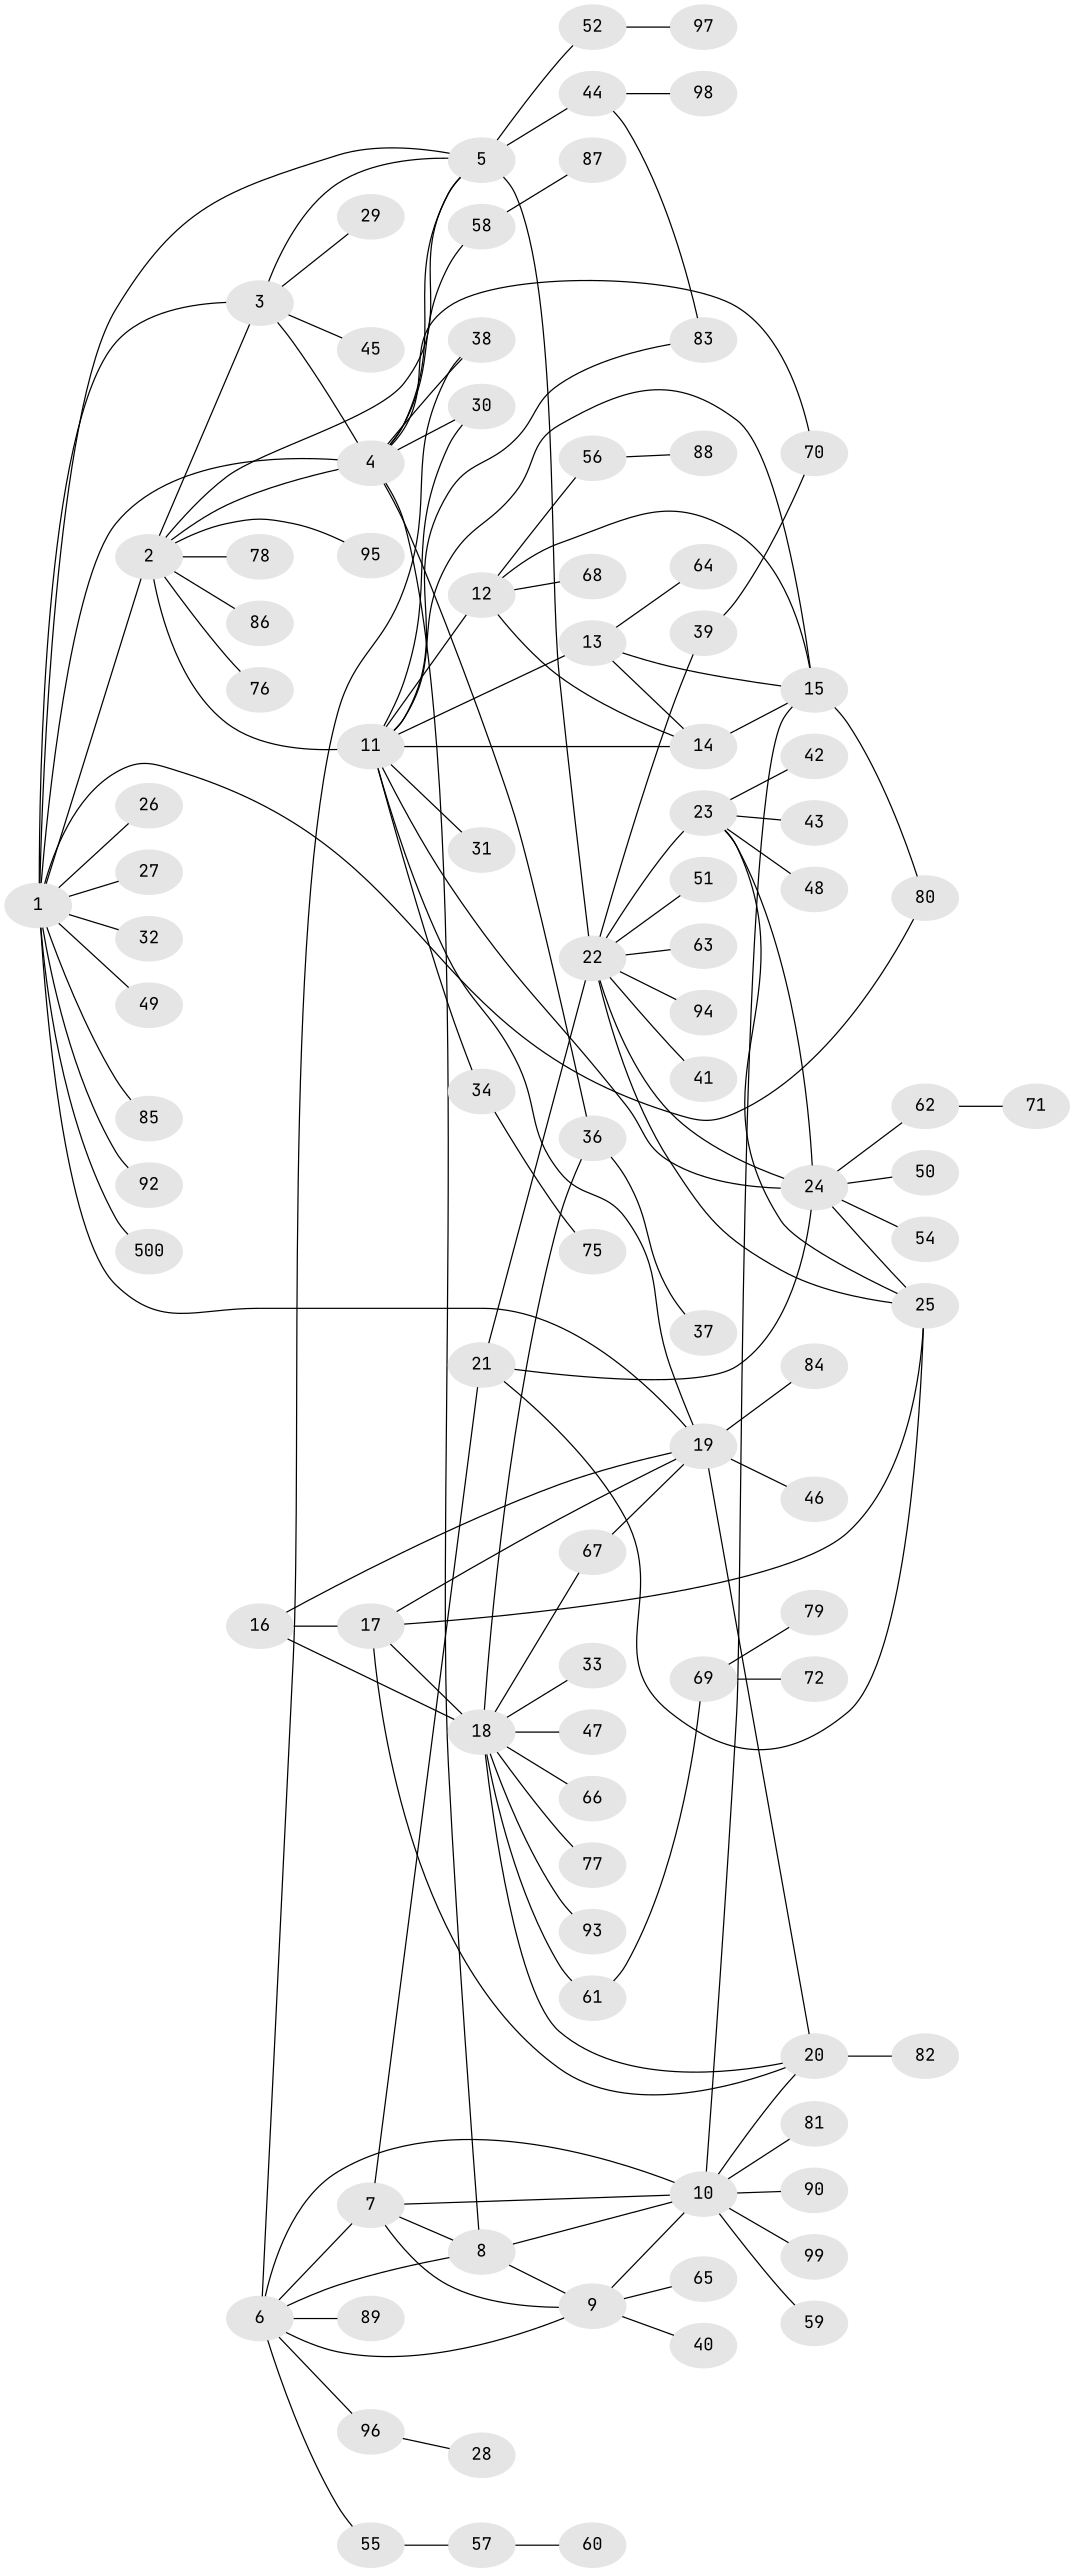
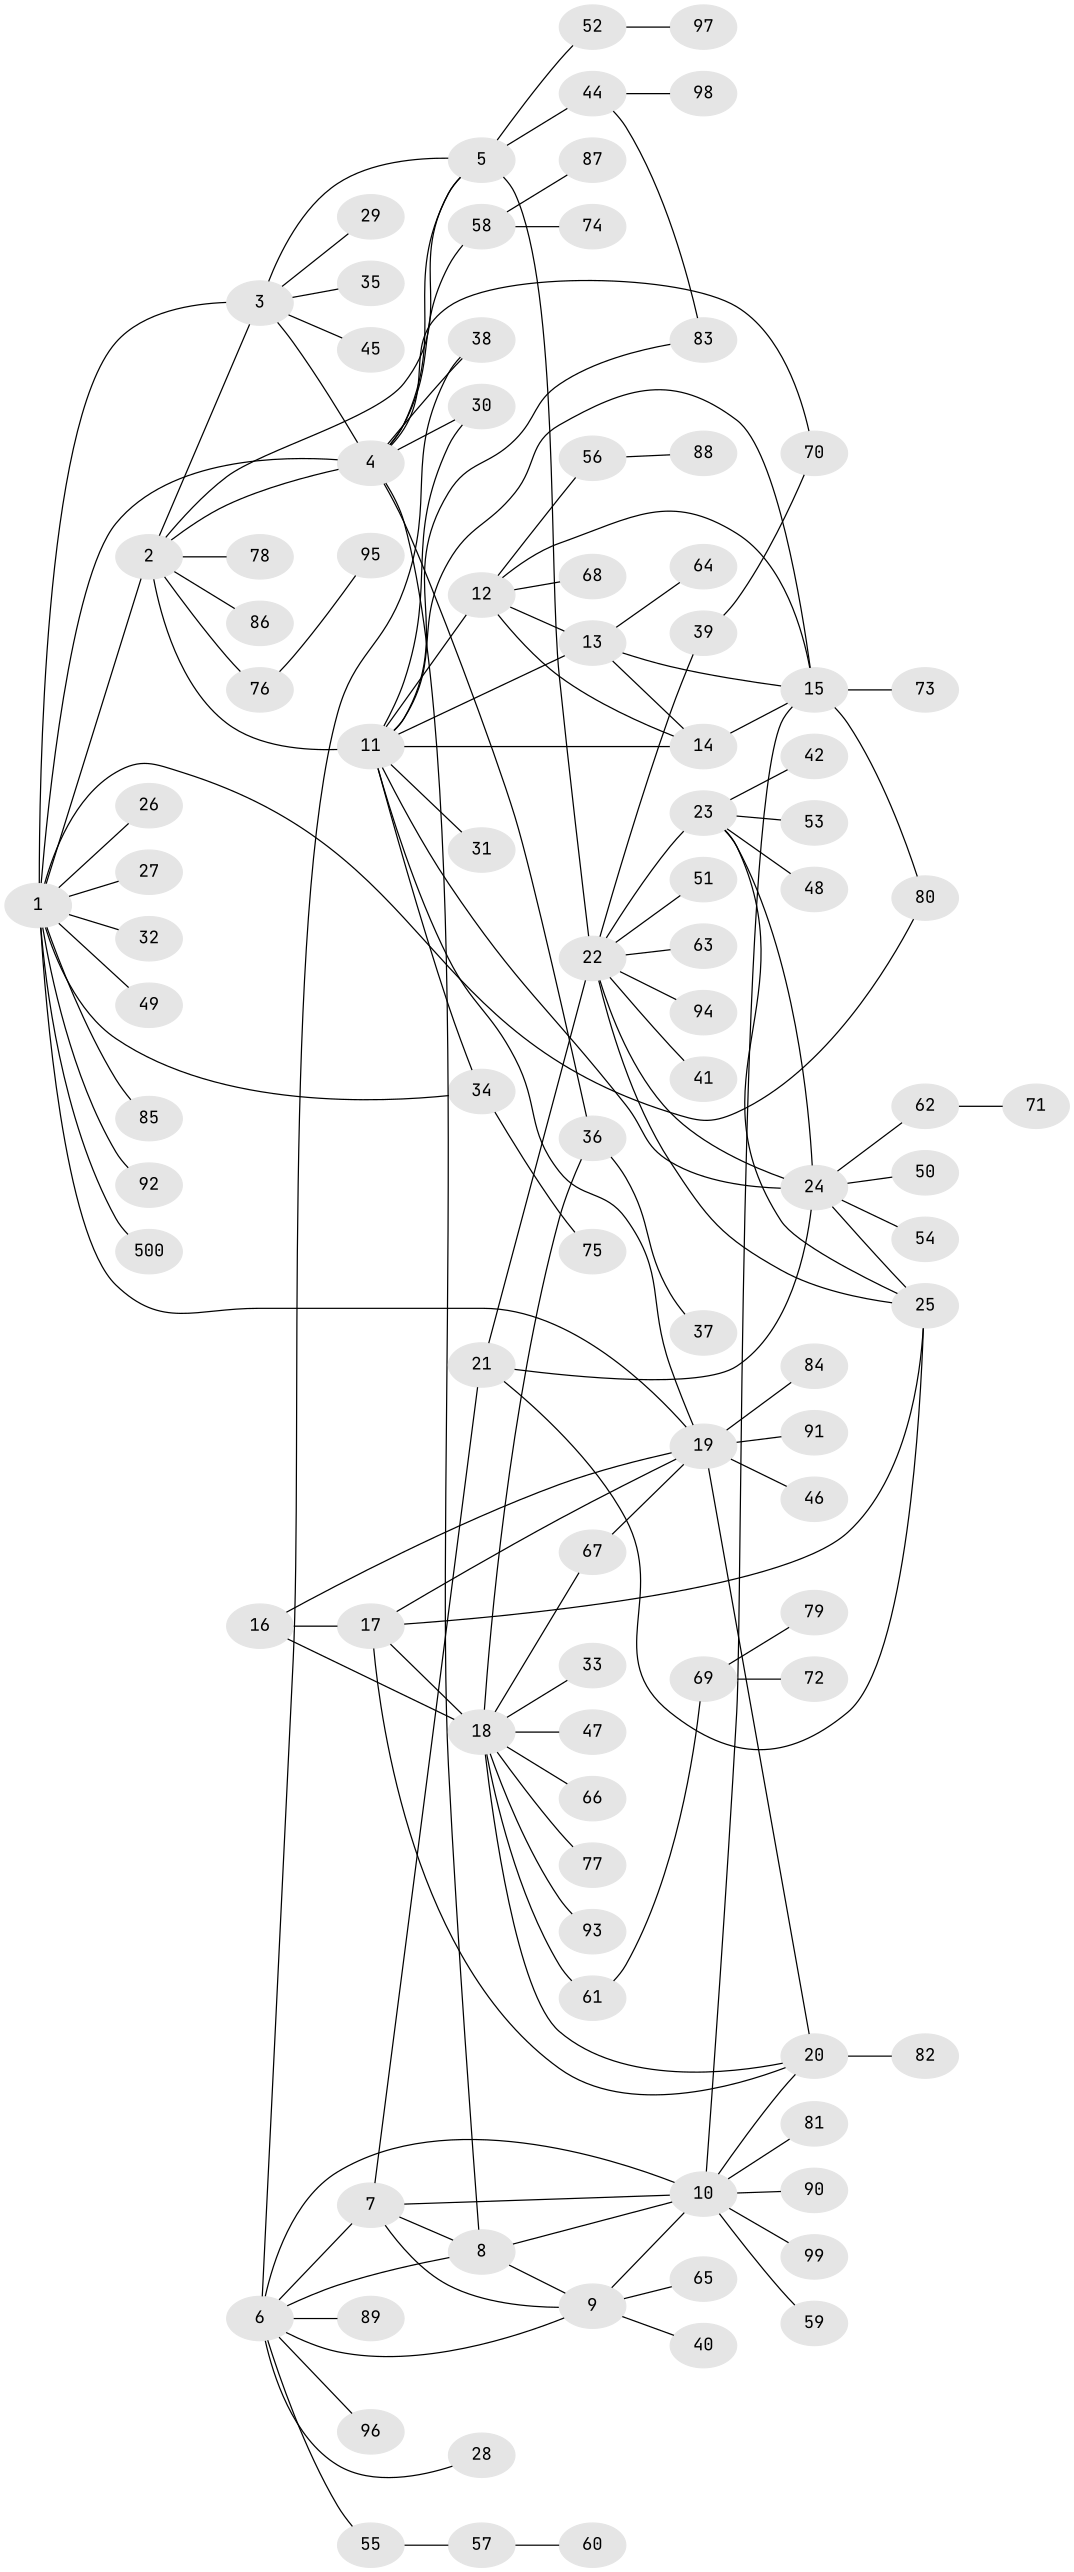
none -> (593, 227)
none -> (371, 283)
(98, 352) -> (212, 1081)
(260, 519) -> (319, 625)
none -> (537, 619)
none -> (925, 690)
(814, 823) -> (814, 823)
none -> (814, 1433)
(426, 2444) -> (326, 2456)
